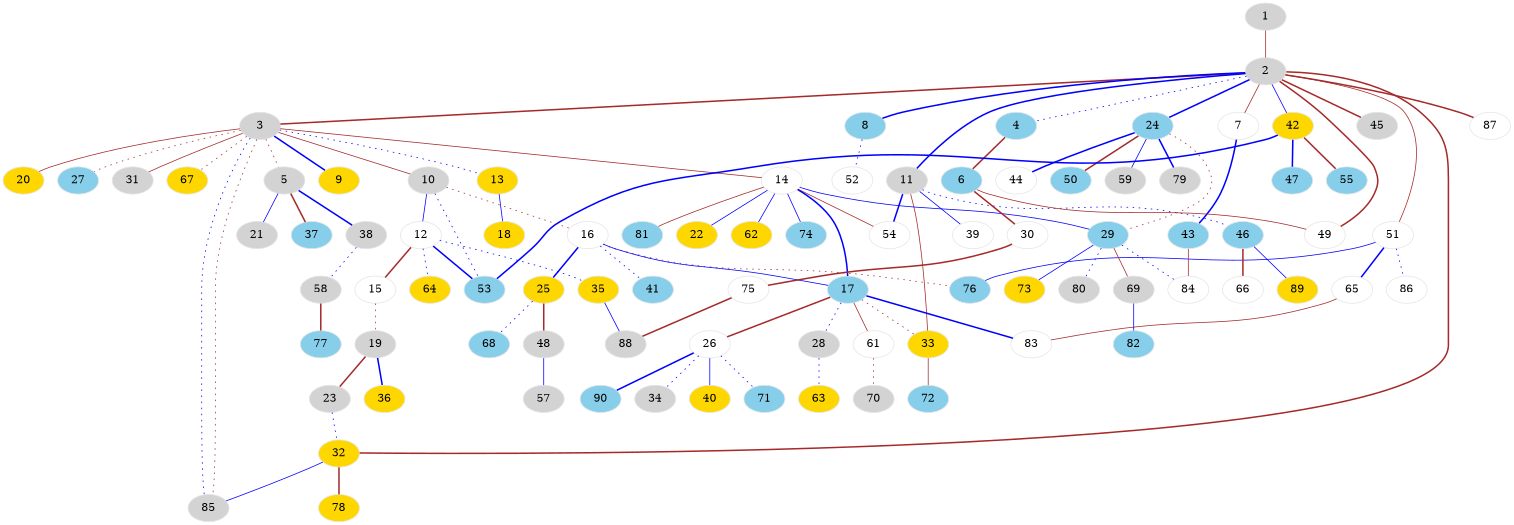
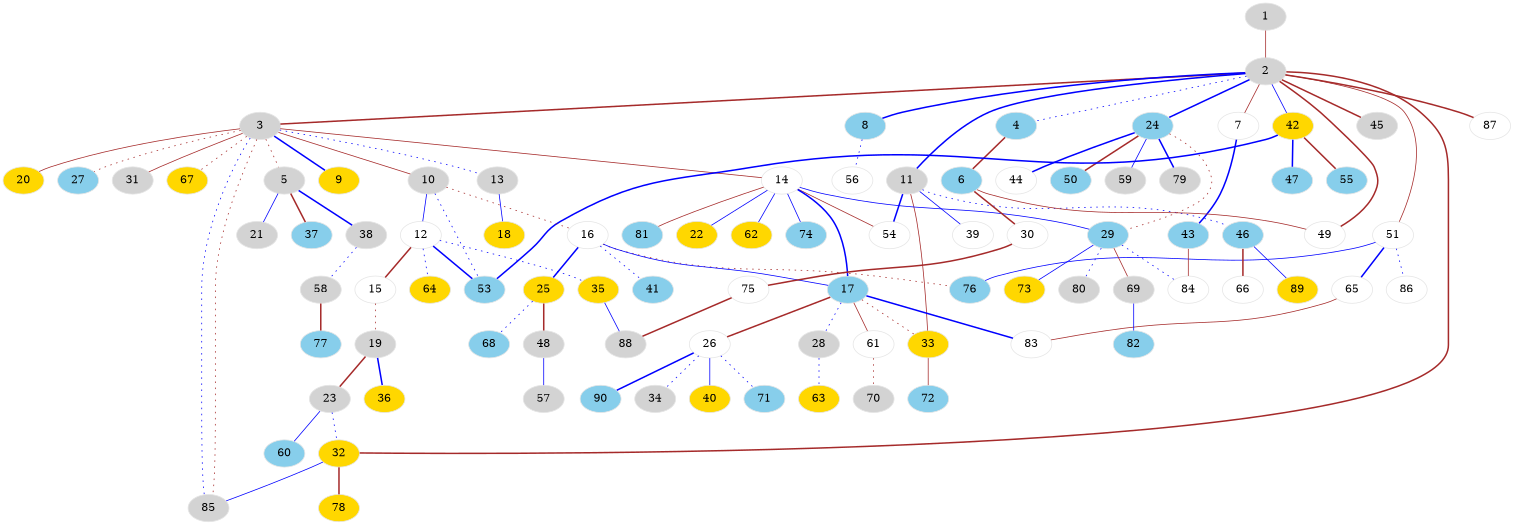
(497, 180) -> (497, 180)
(852, 180) -> (852, 180)
none -> (284, 453)
